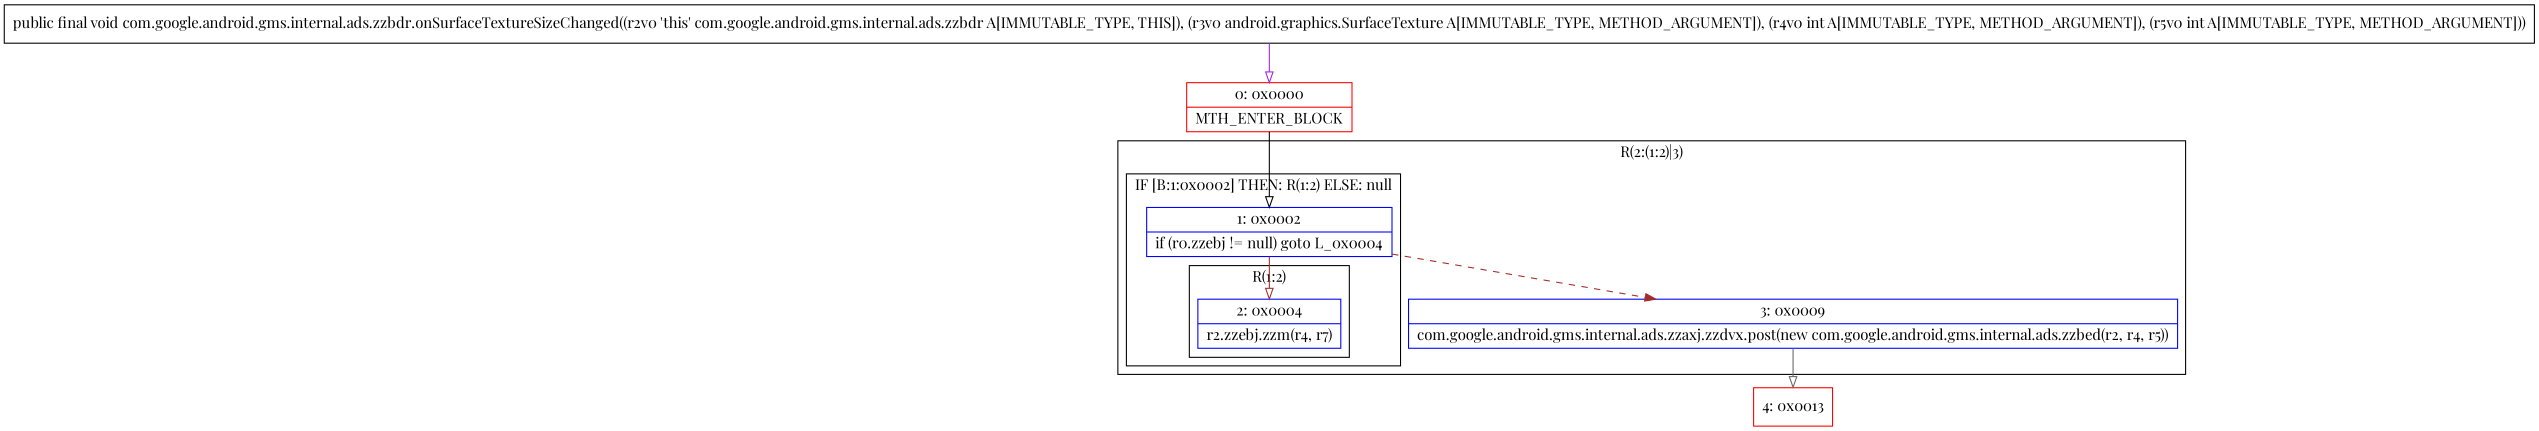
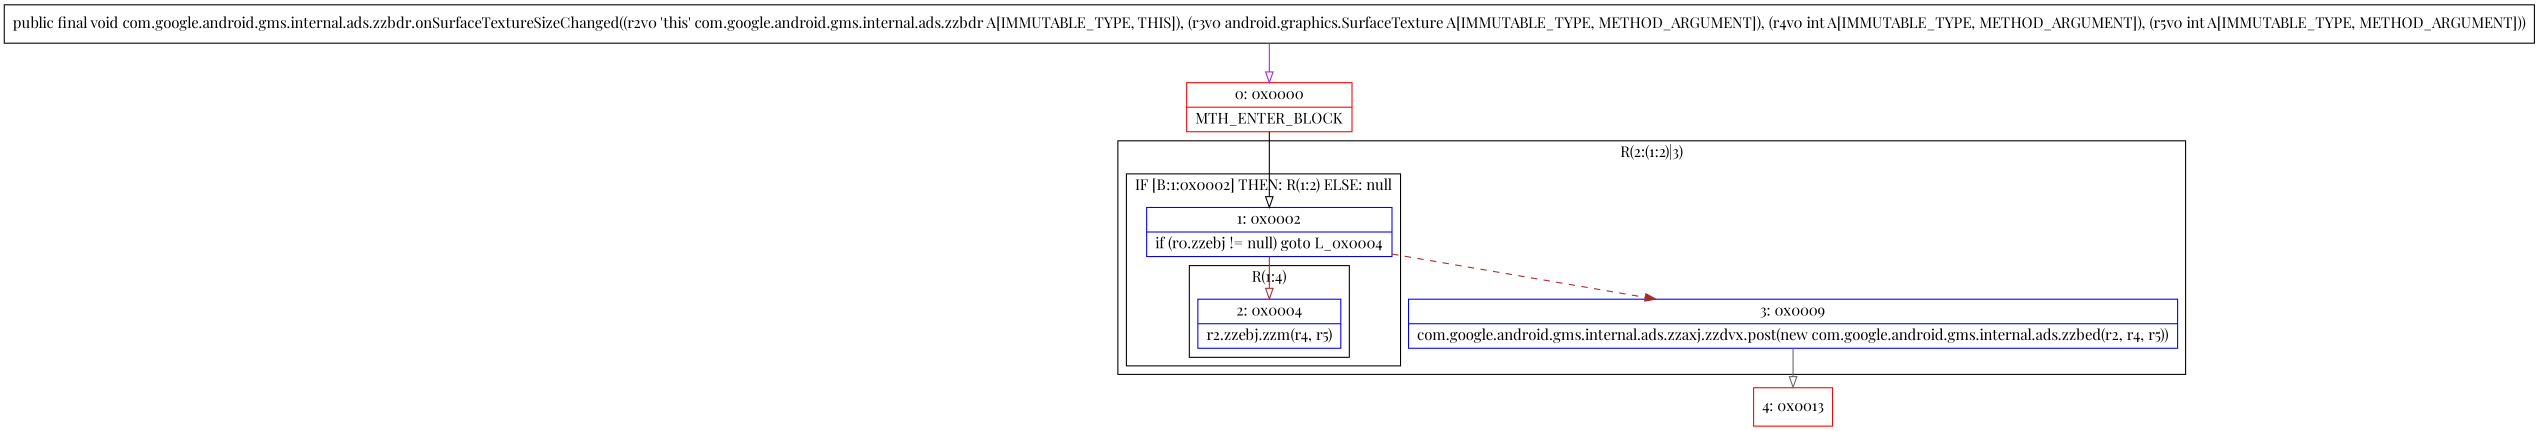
(1269, 278) -> (1269, 278)
(1269, 335) -> (1269, 335)
